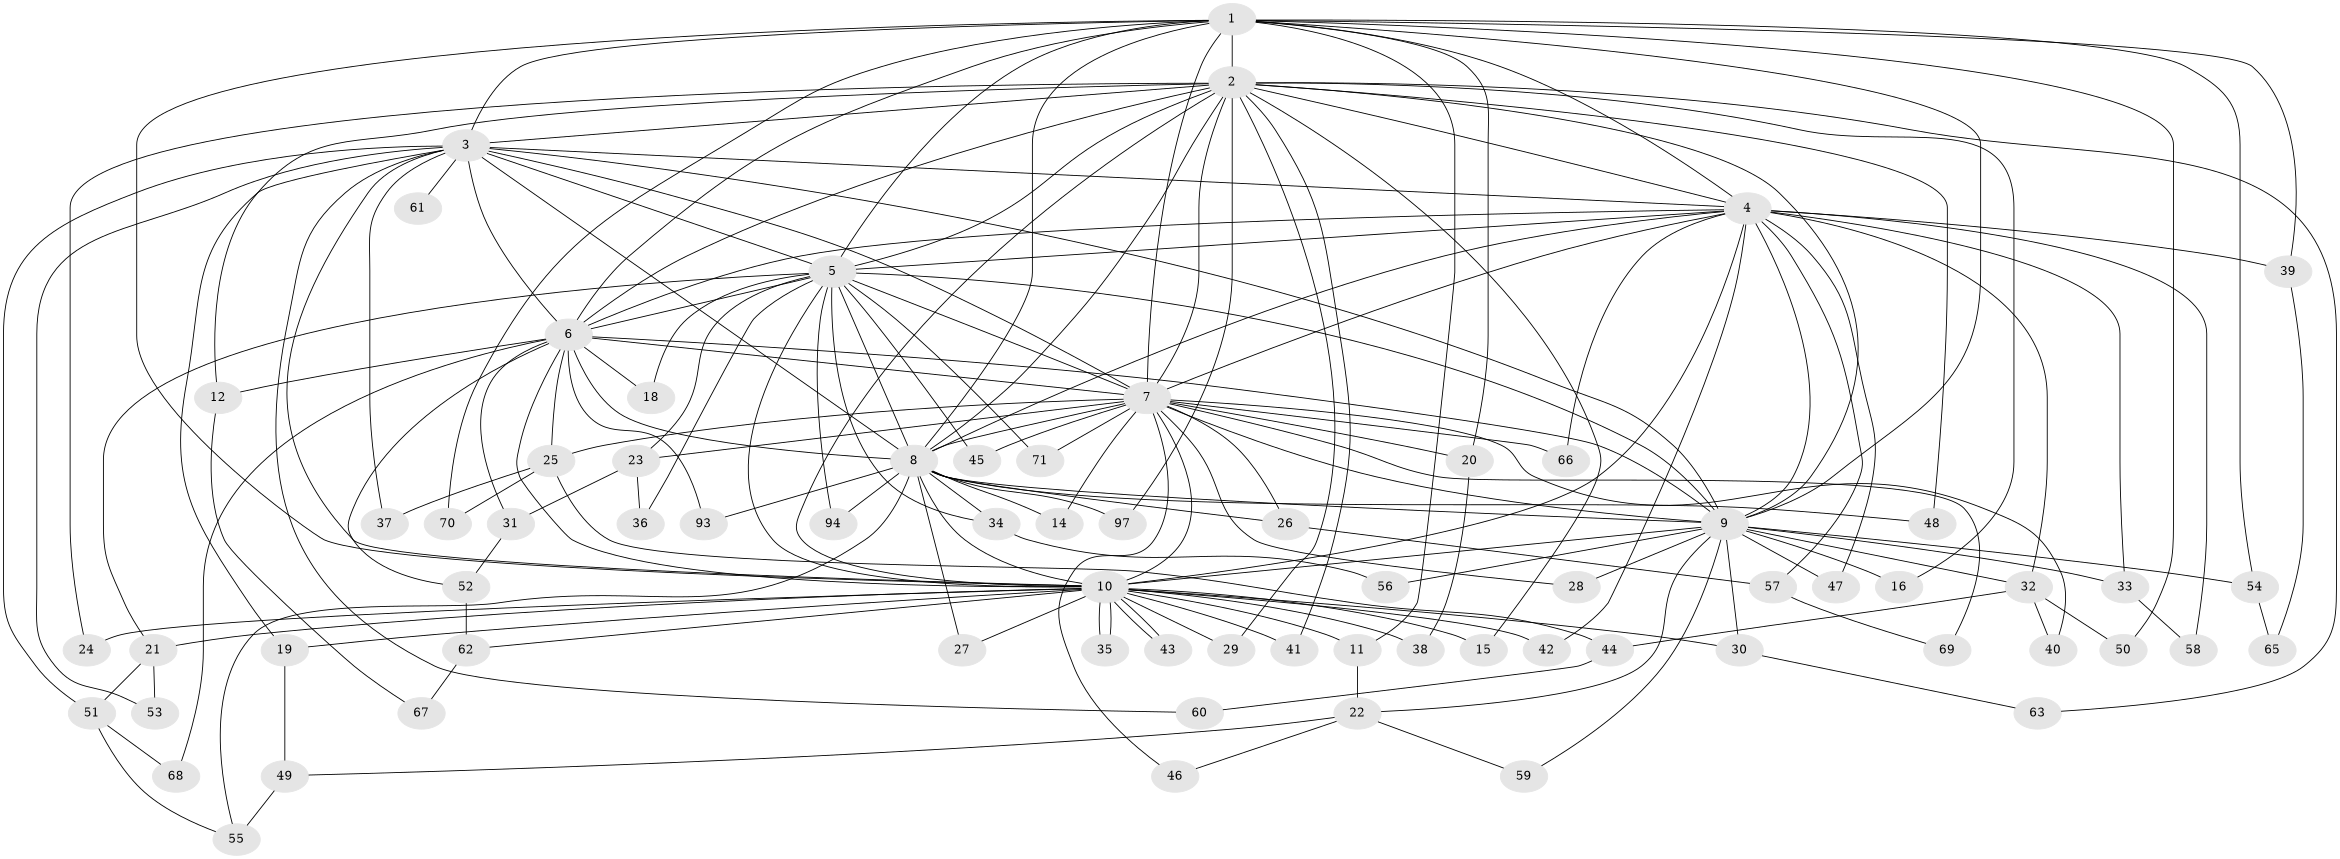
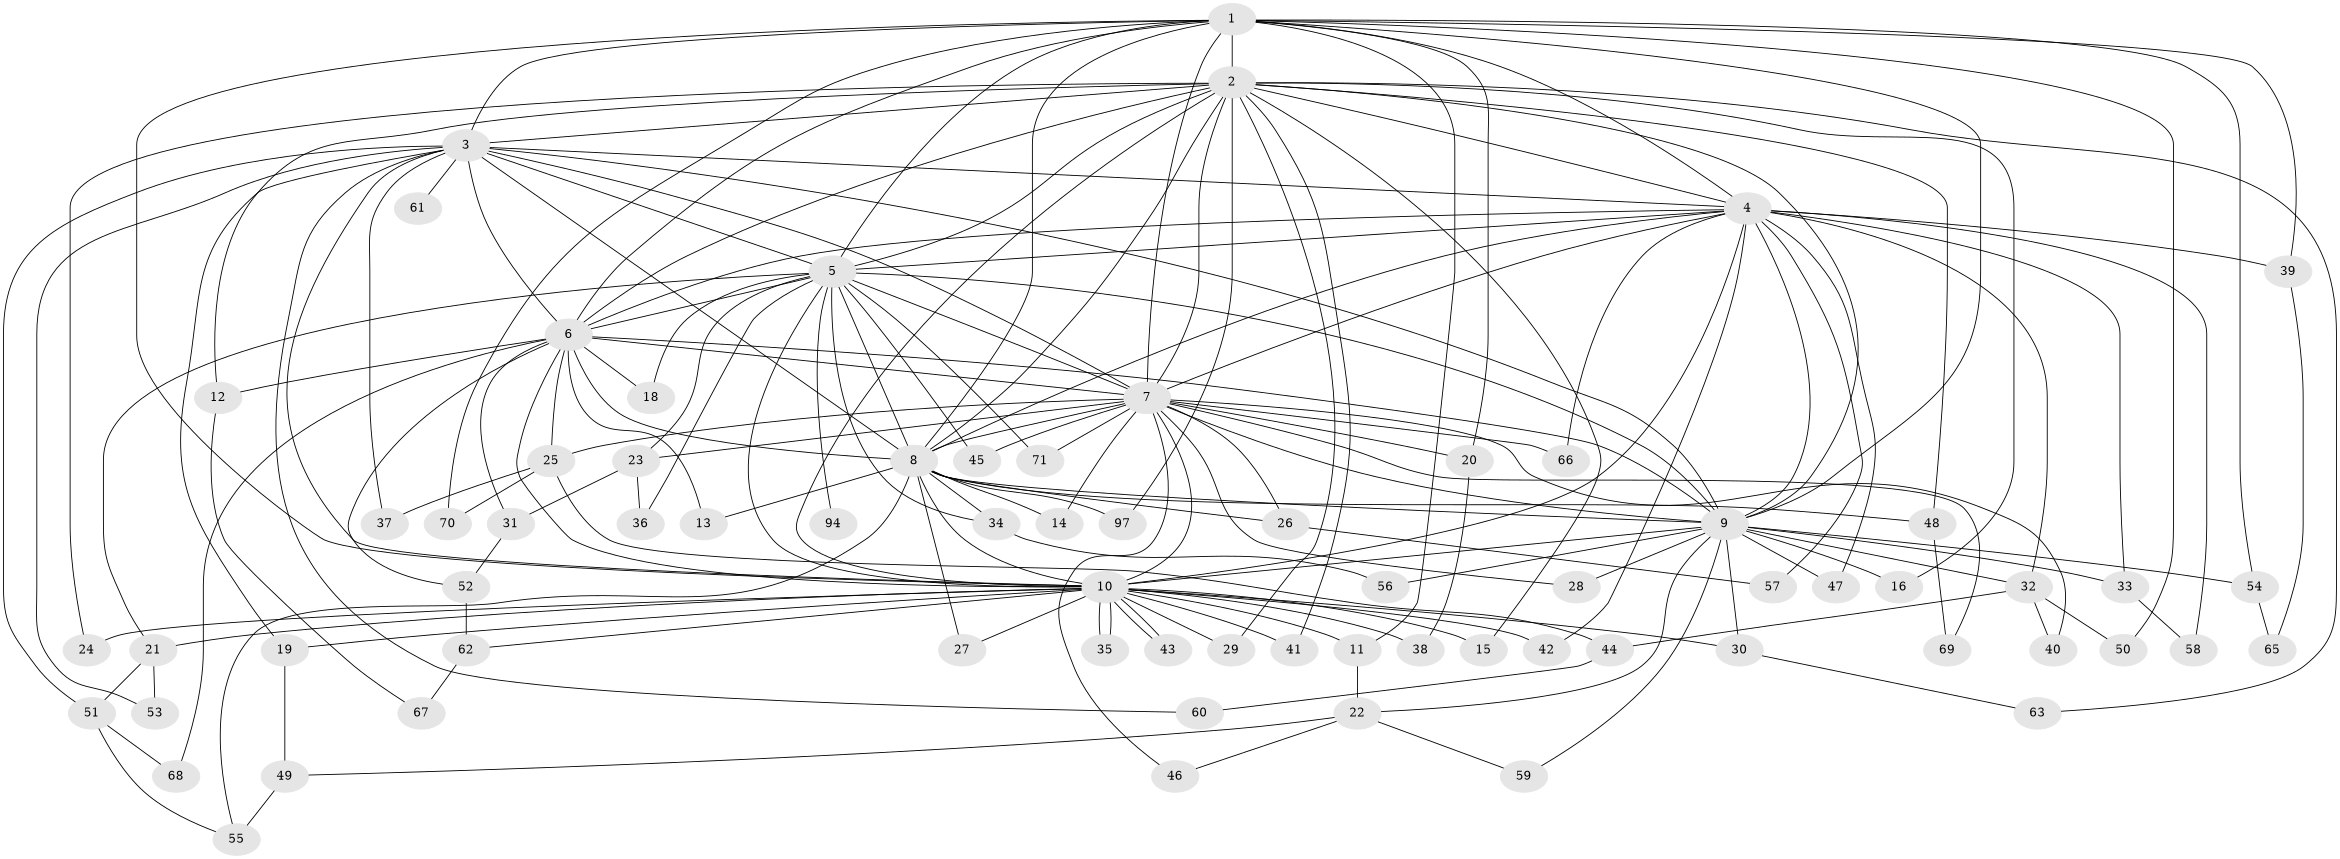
(874, 493) -> none
(704, 524) -> (704, 524)
(1858, 622) -> (1940, 587)
